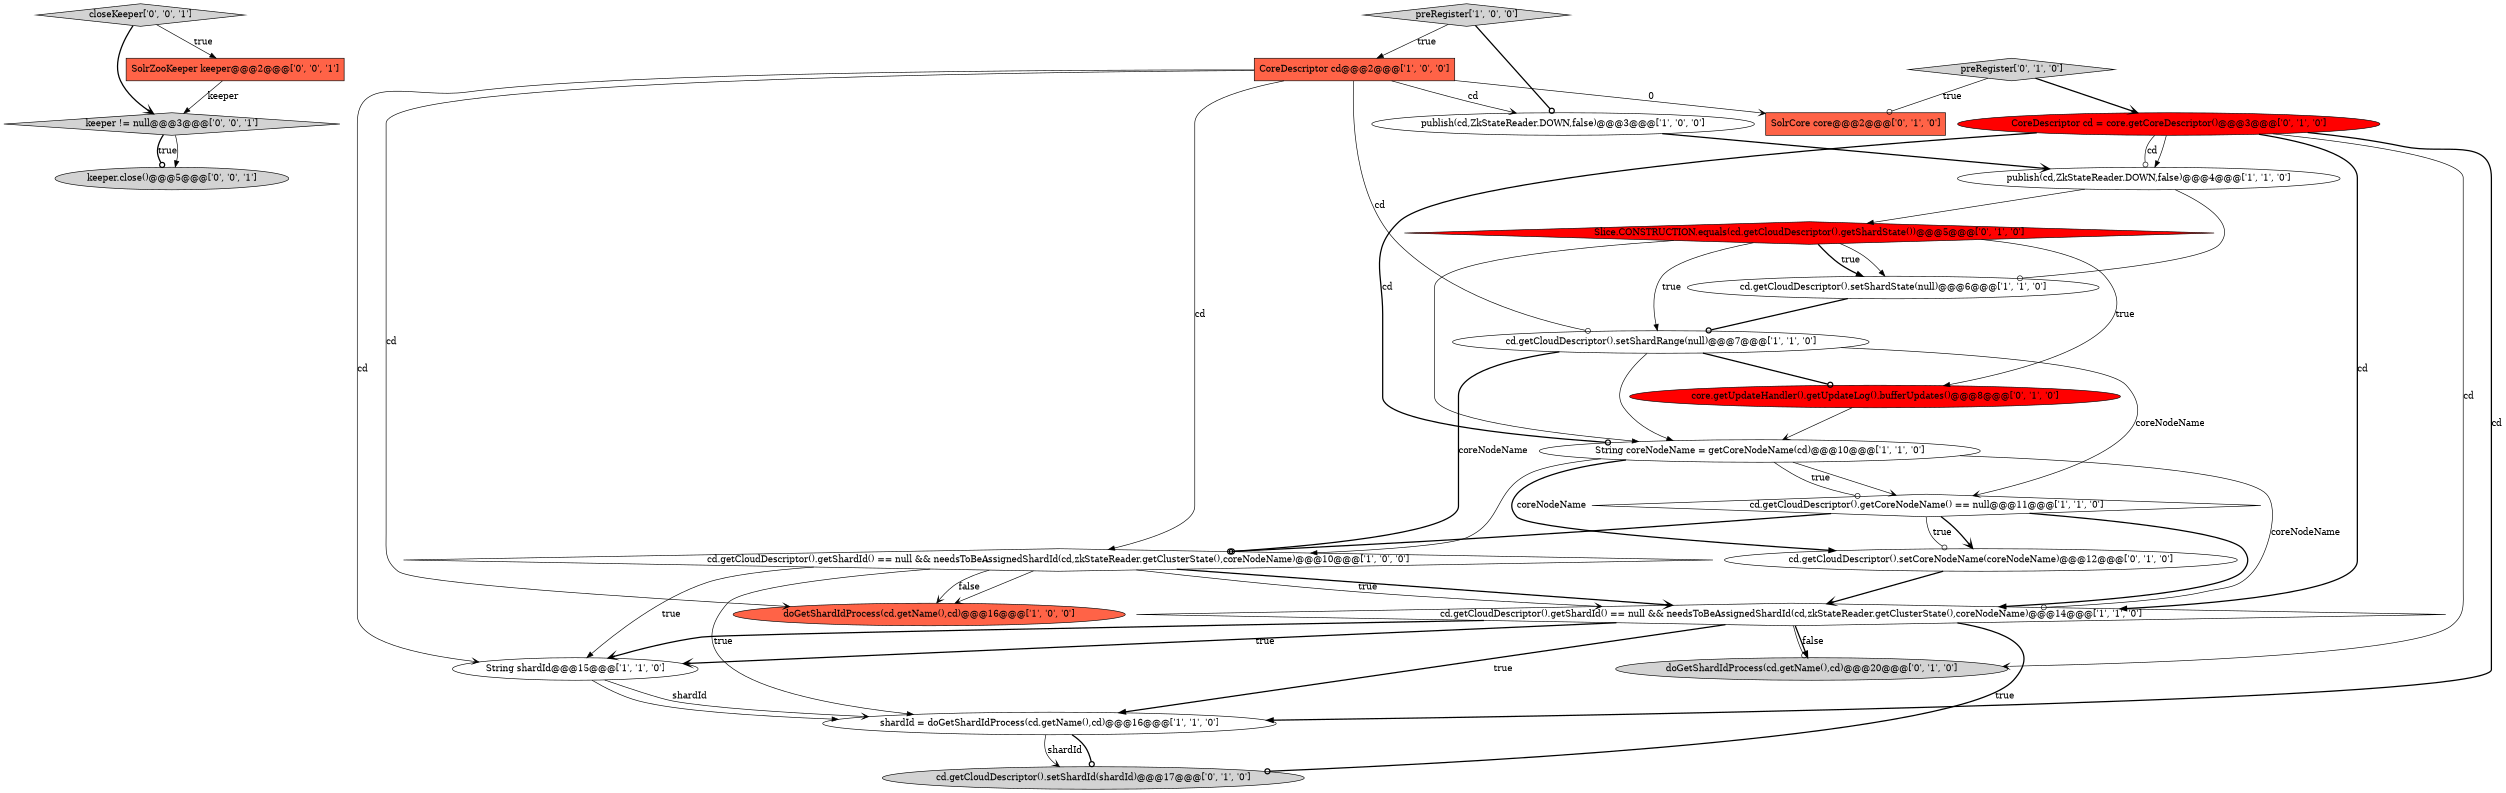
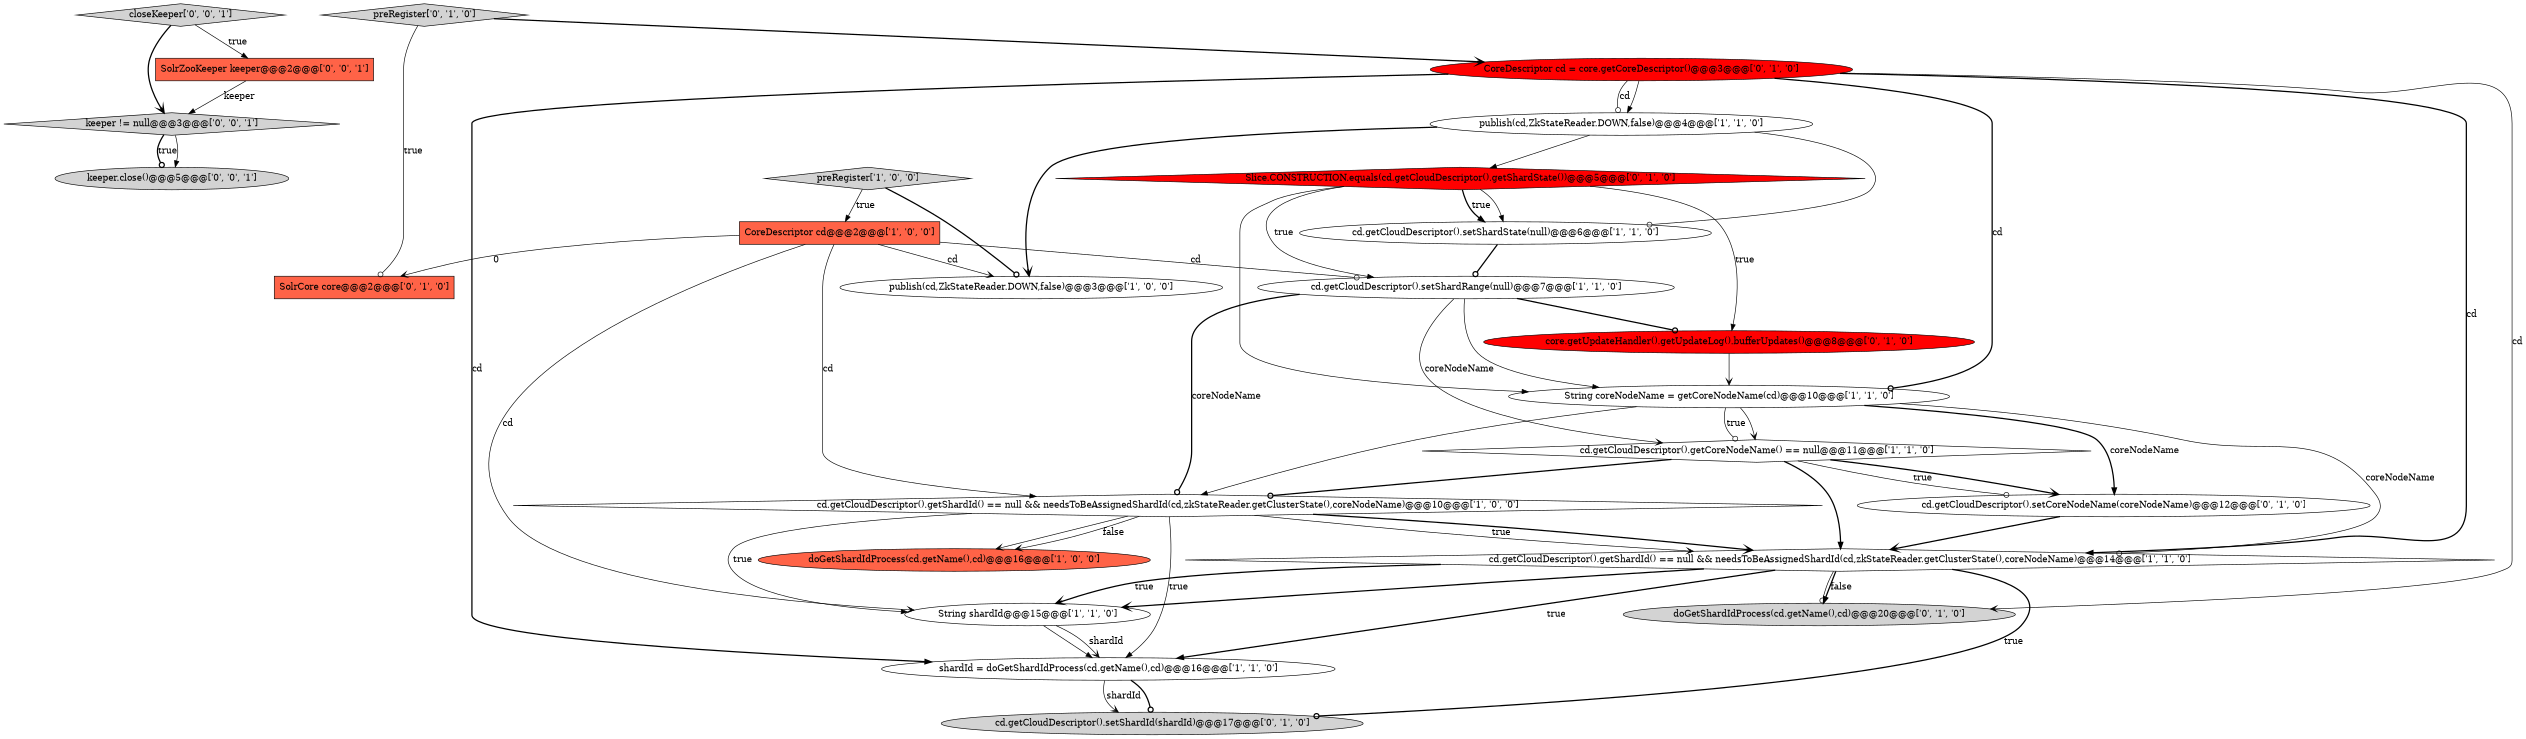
(401, 115) -> none
(1853, 151) -> (1188, 140)
